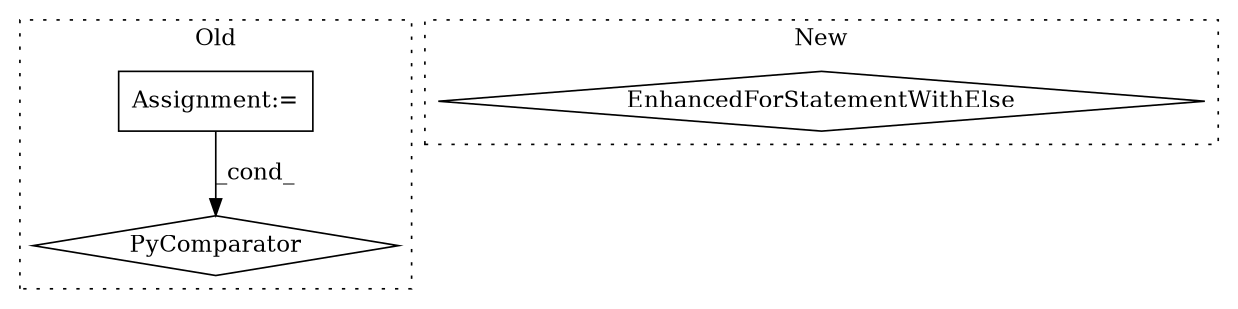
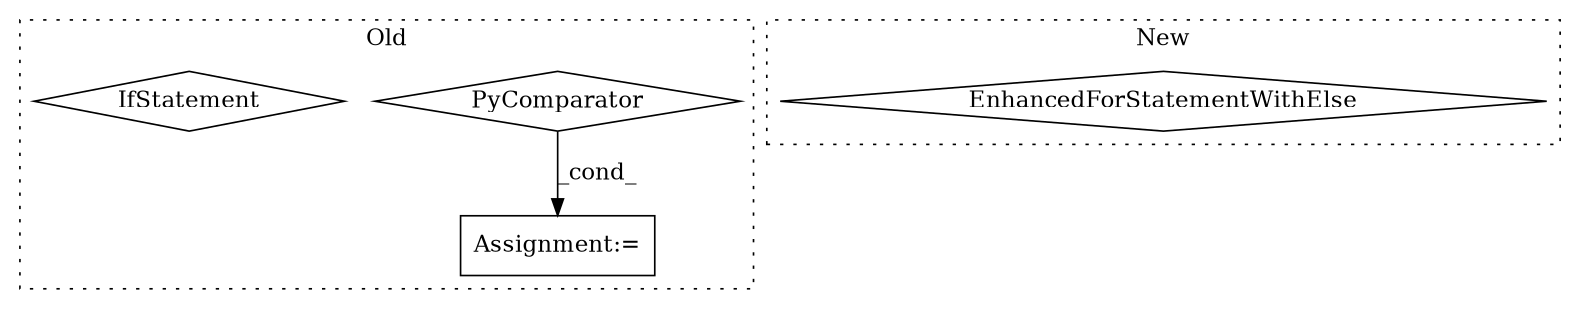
none -> (189, 101)
(216, 165) -> (558, 165)
